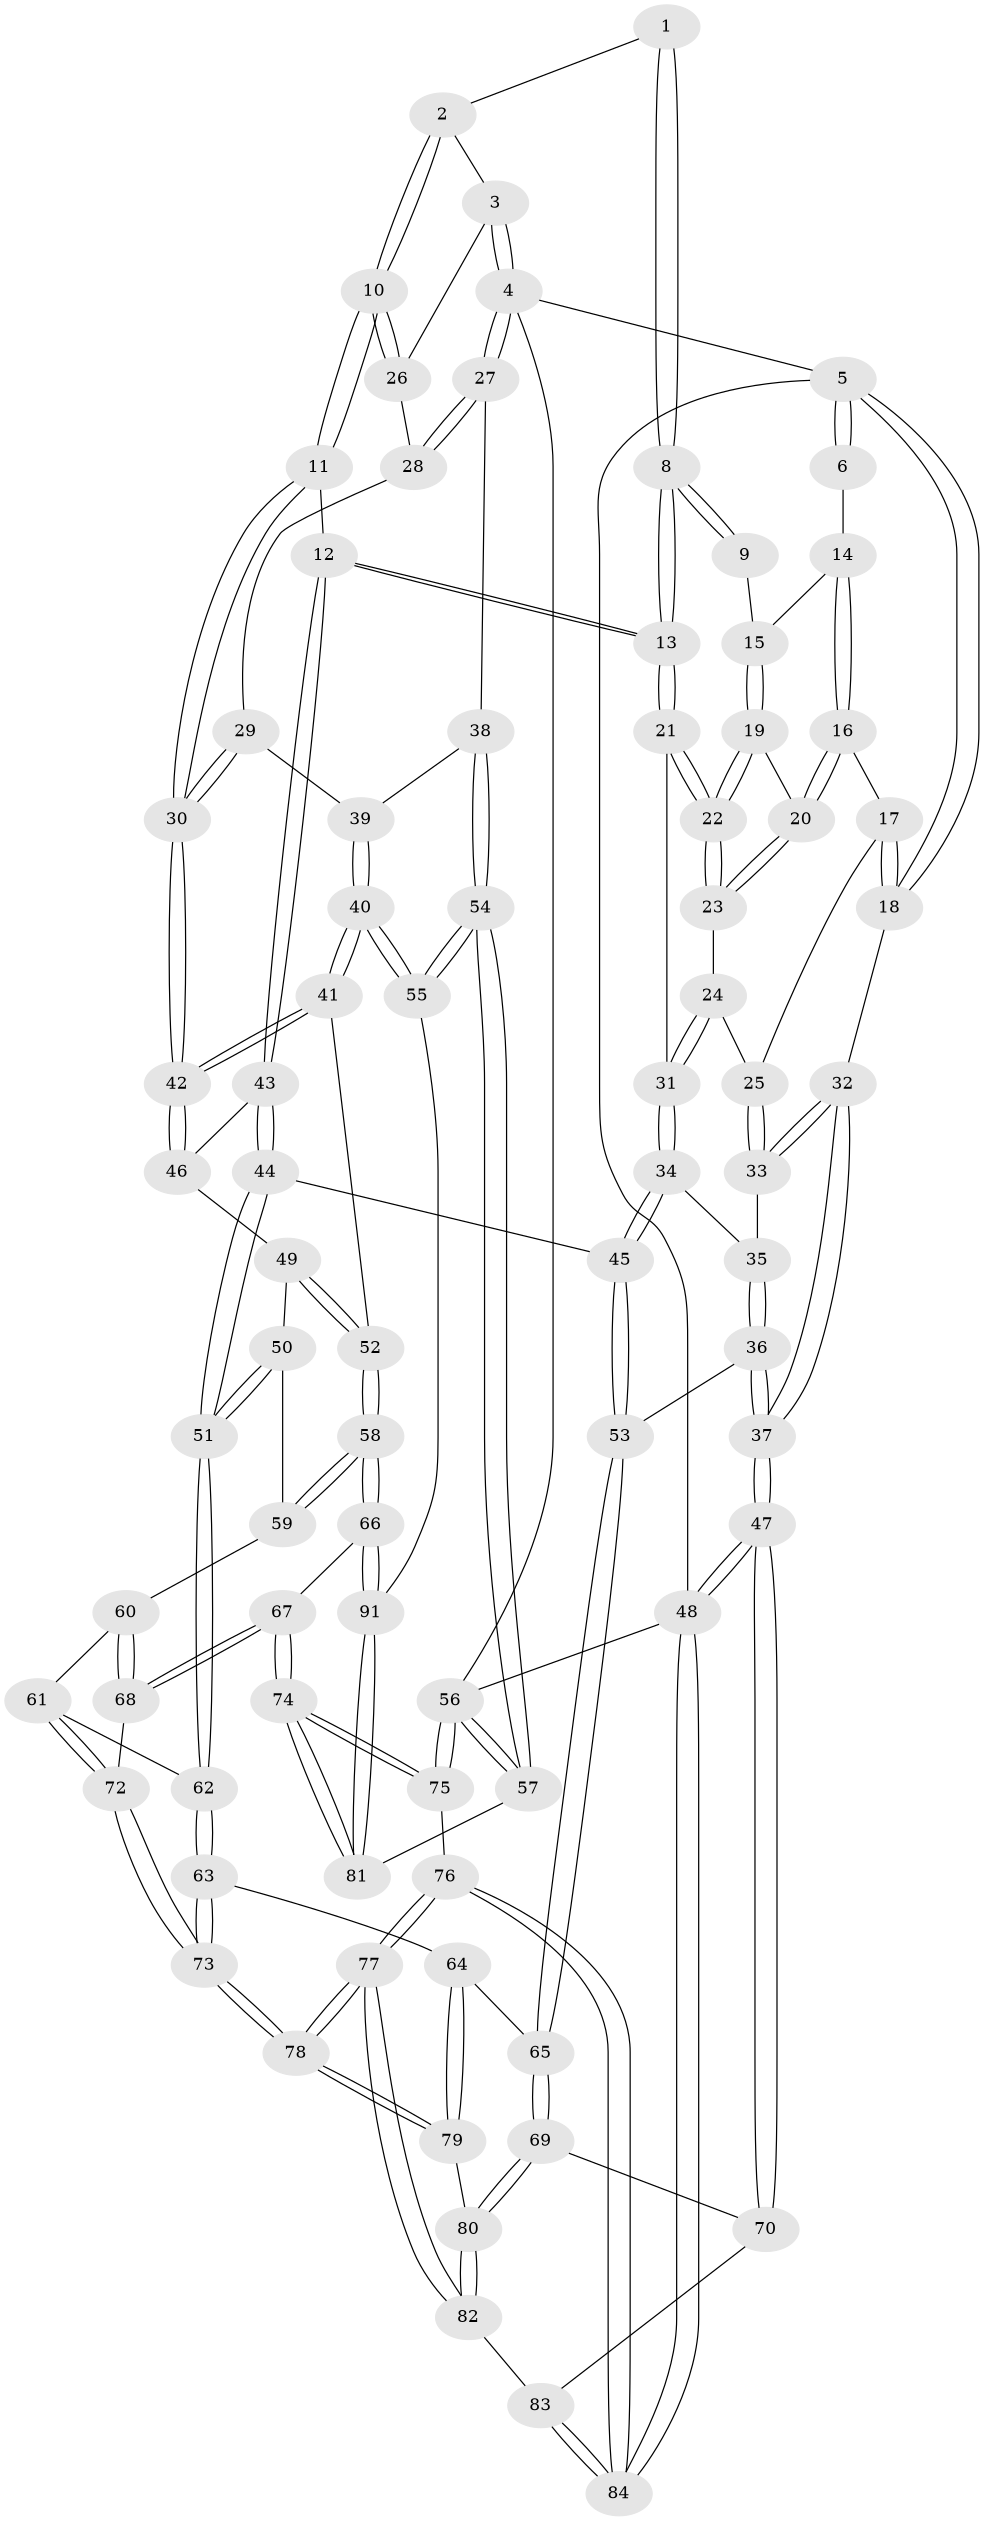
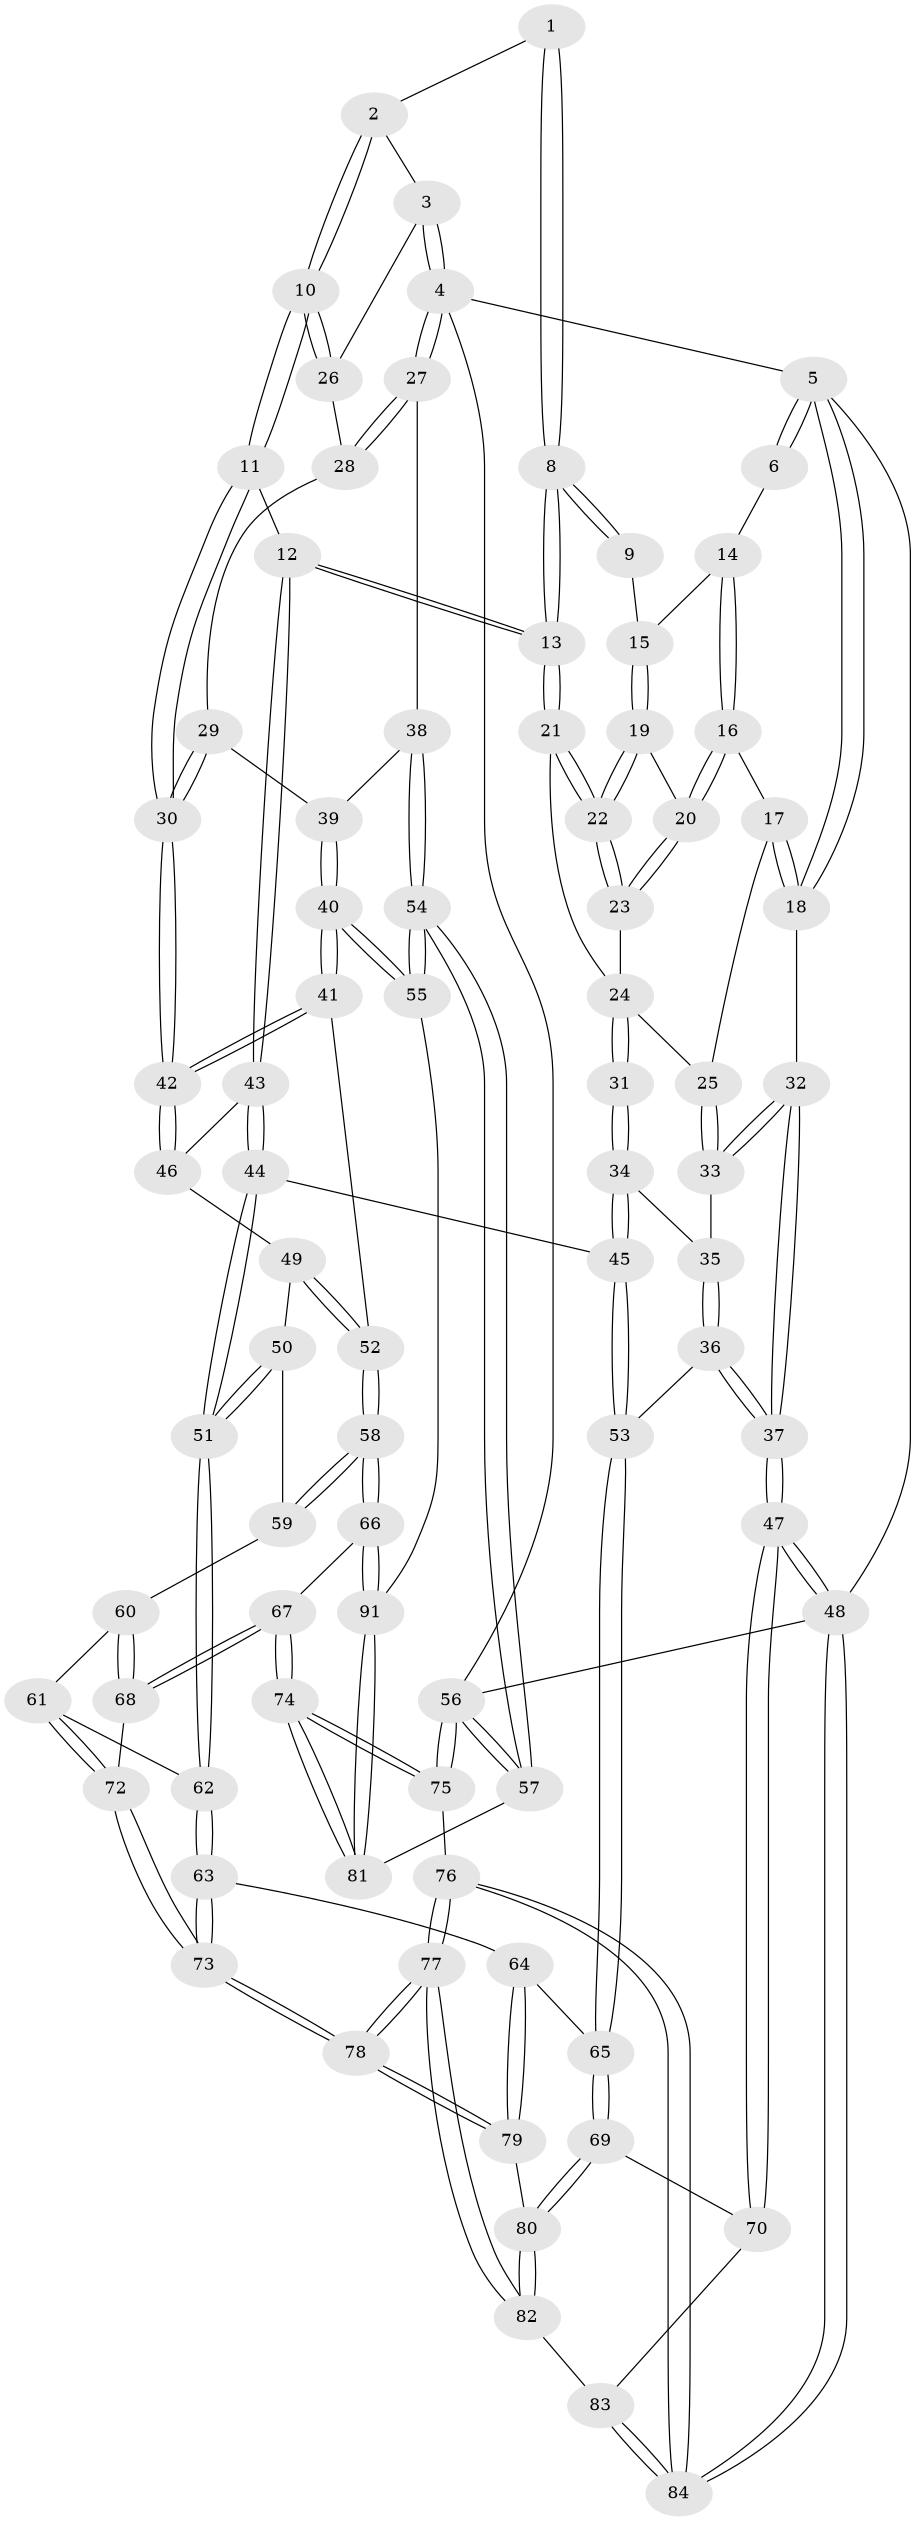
(667, 908) -> (558, 870)
